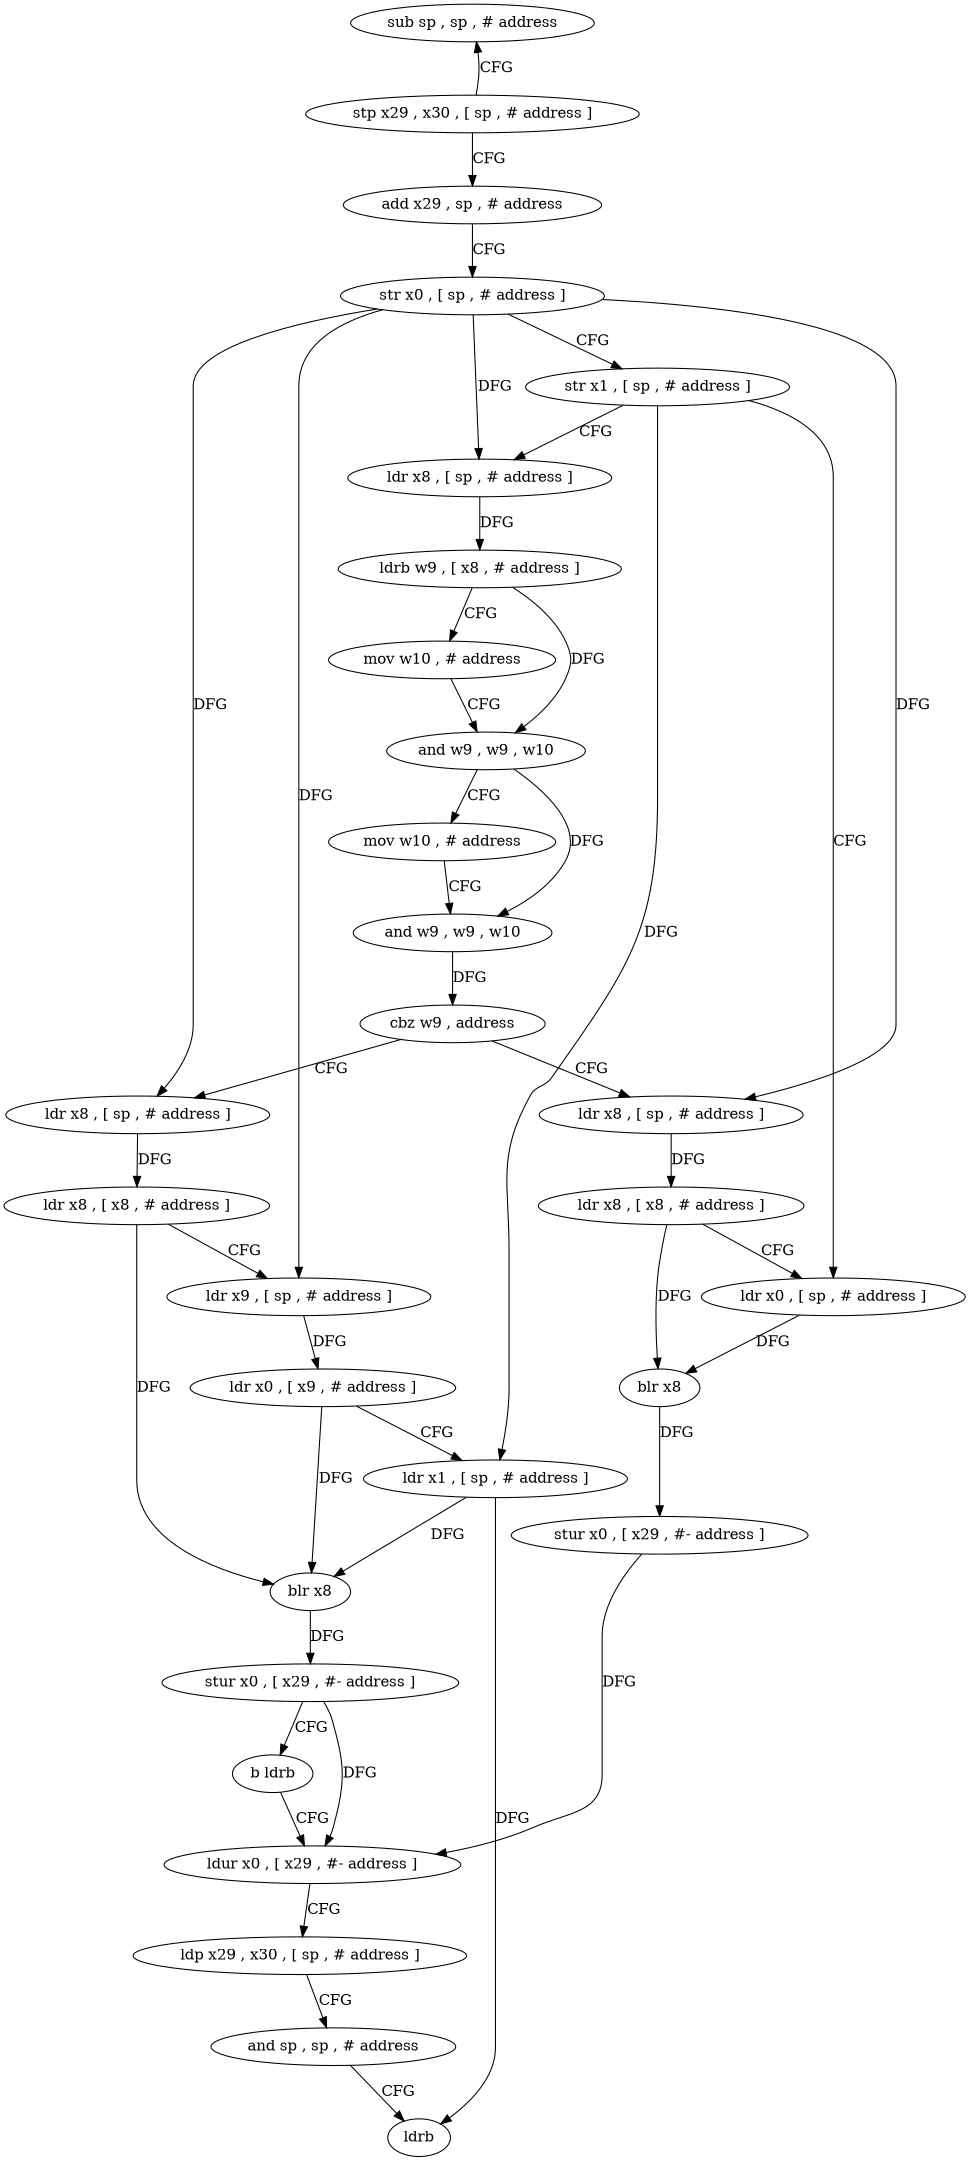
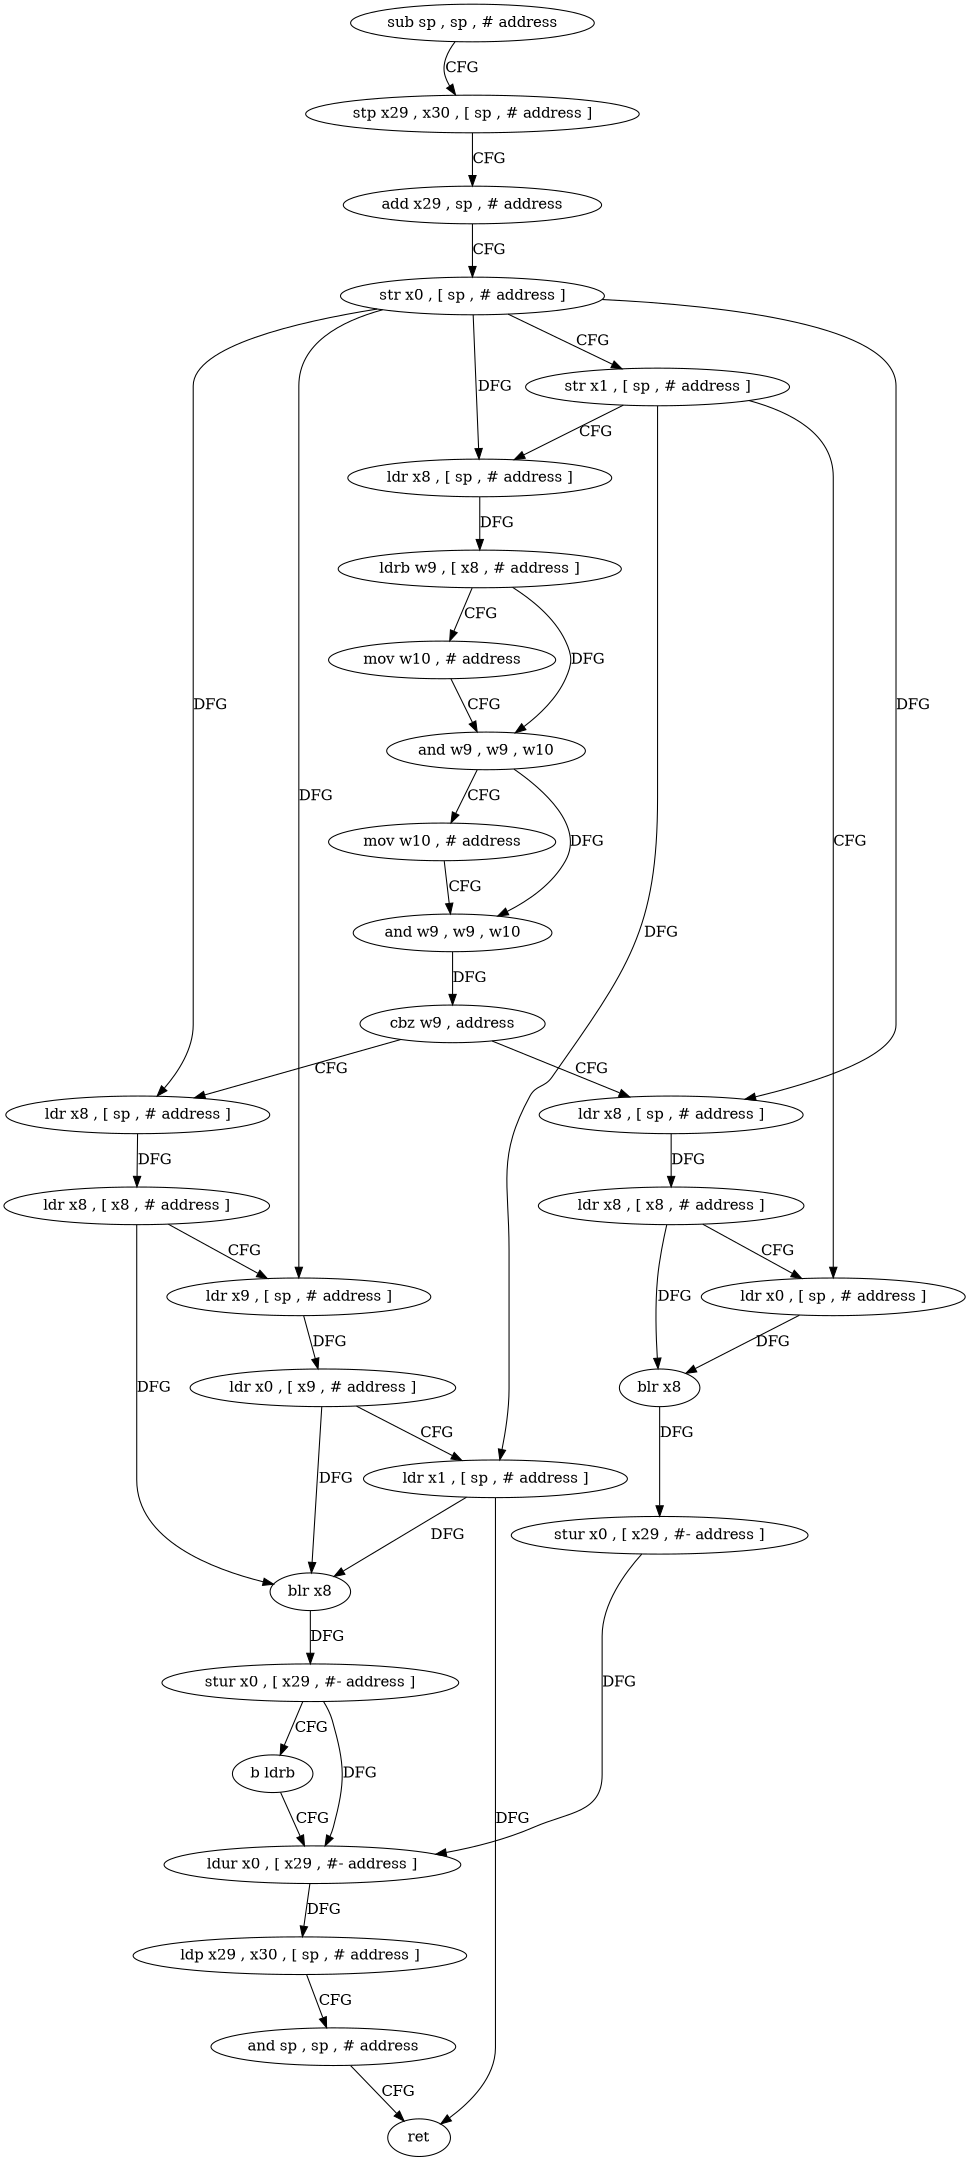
(479, 74) -> (445, 63)
(324, 1910) -> (324, 1910)
(419, 2138) -> (419, 2138)
